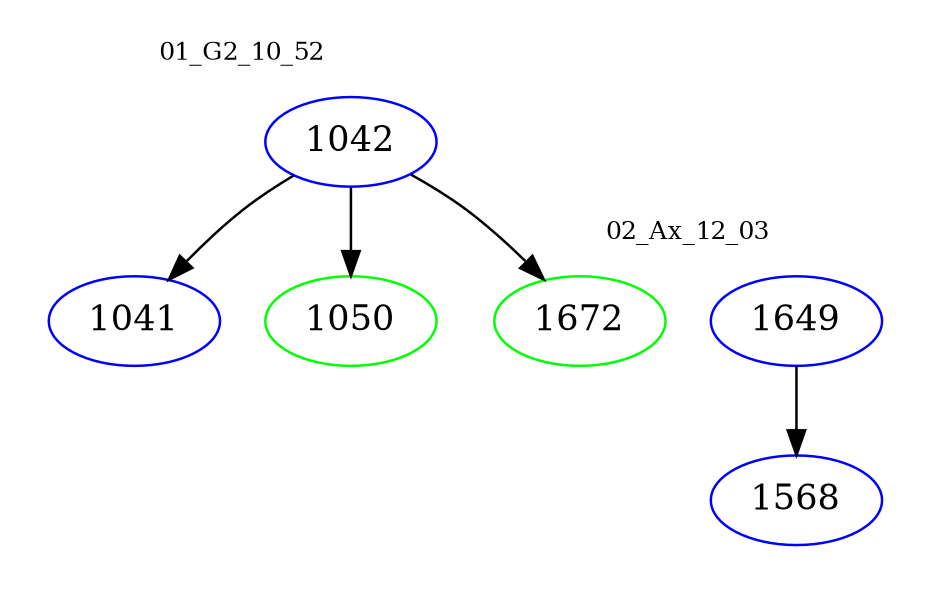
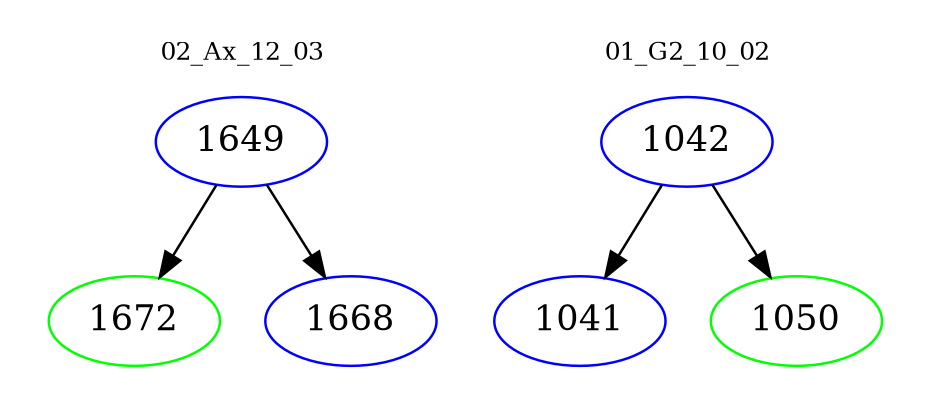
(243, 54) -> (688, 54)
(491, 229) -> (195, 220)
(796, 500) -> (351, 321)
